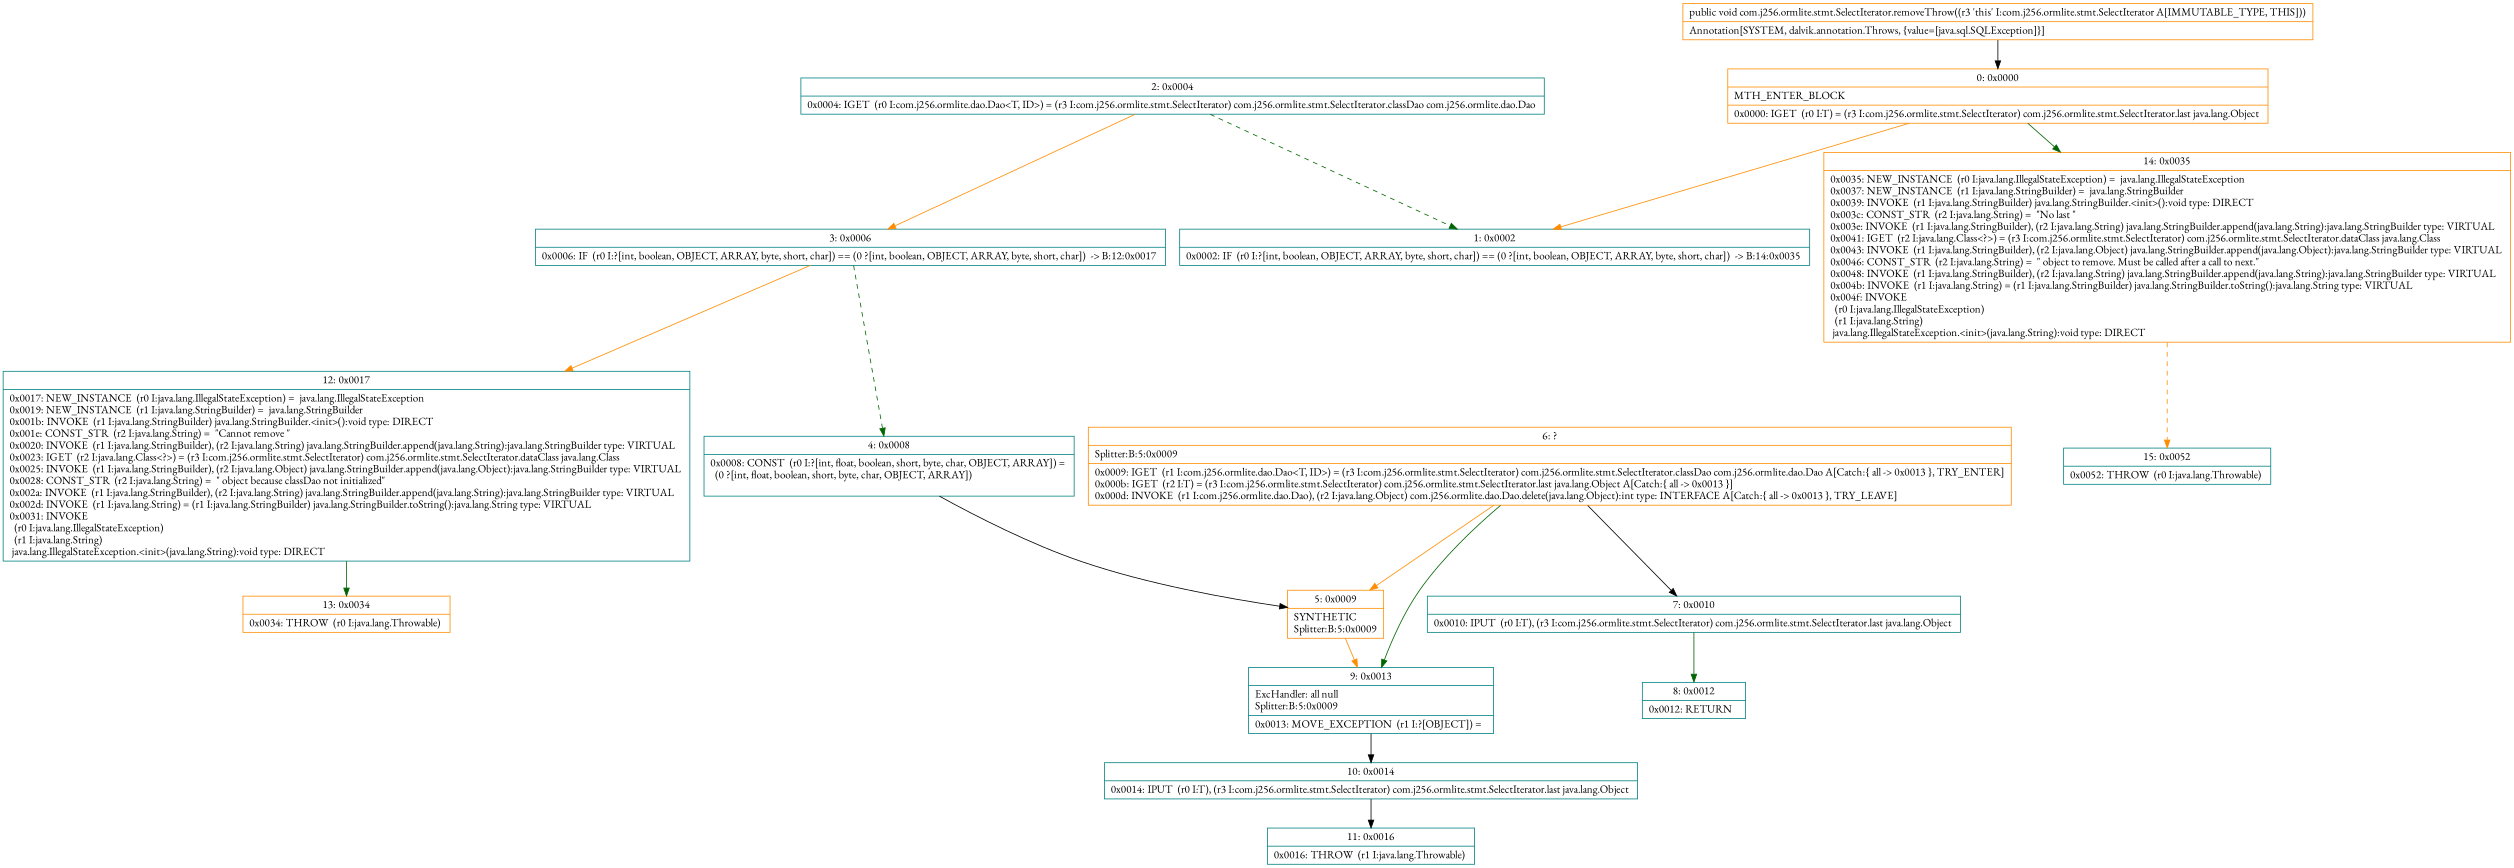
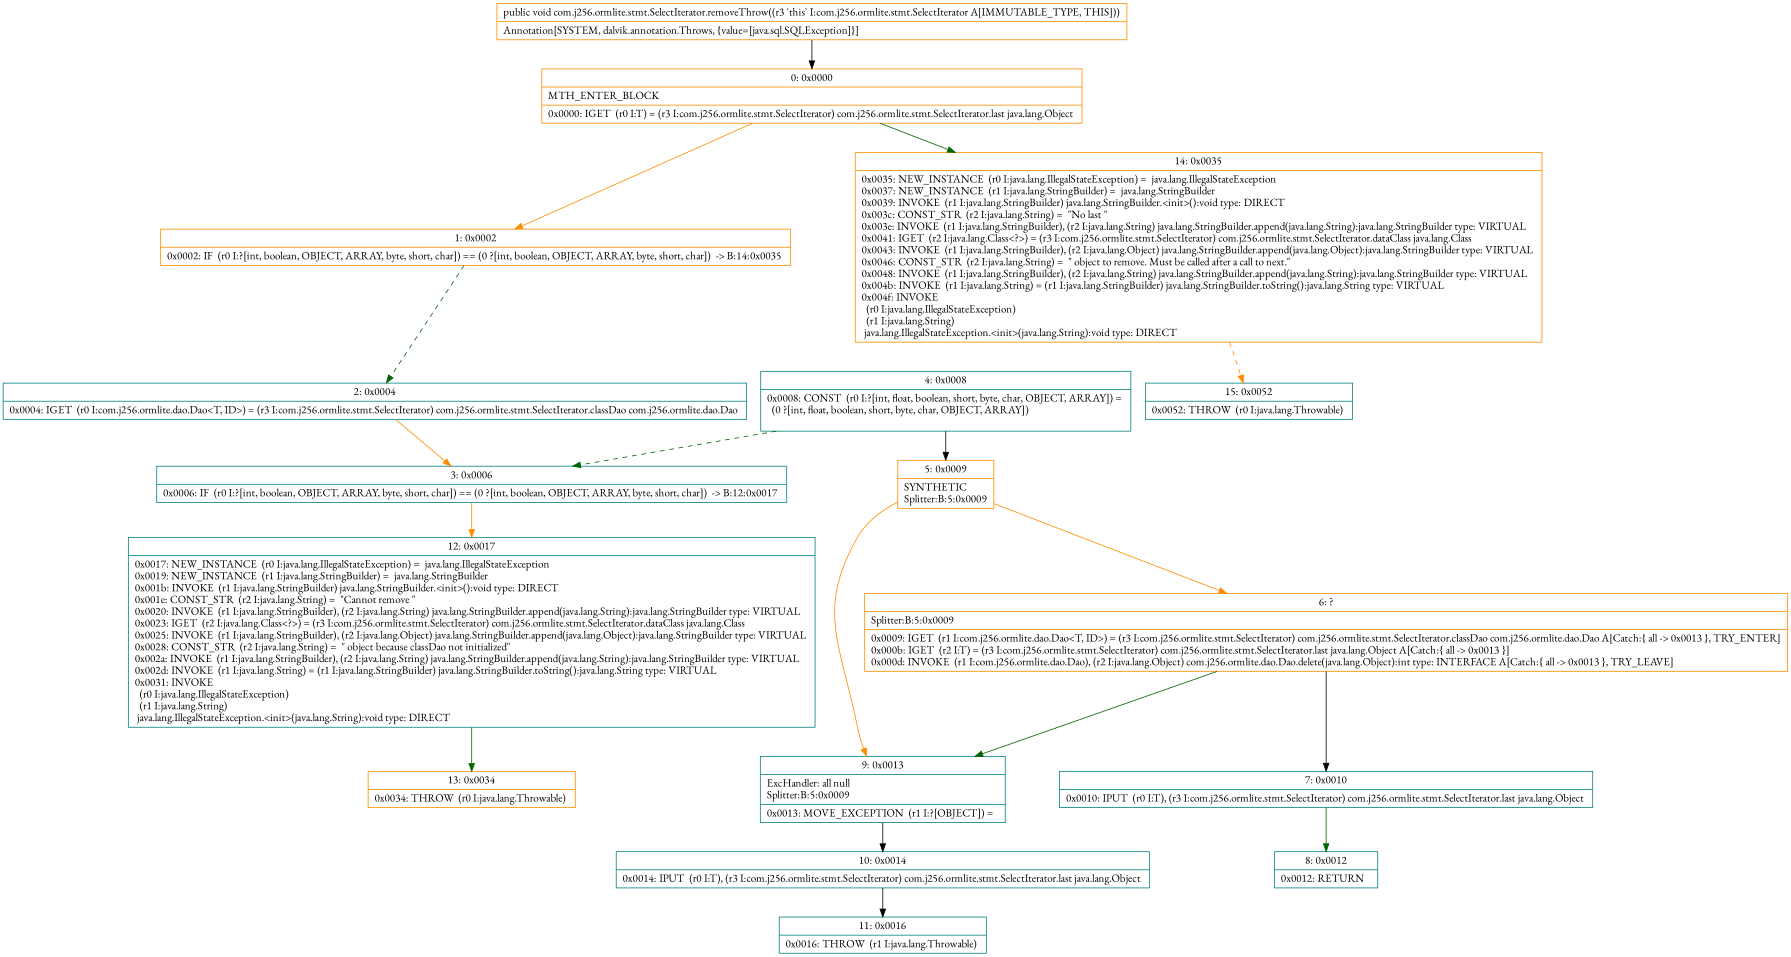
(1330, 170) -> (427, 321)
(1495, 247) -> (476, 247)
(868, 347) -> (679, 448)
(1435, 545) -> (1107, 547)
